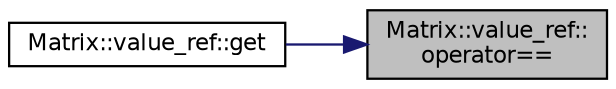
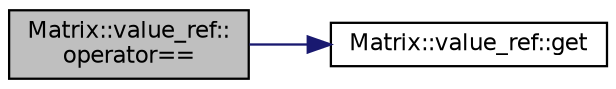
(315, 44) -> (279, 44)
